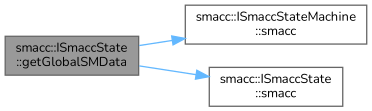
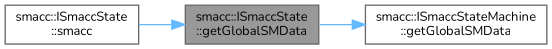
(276, 25) -> (456, 25)
(168, 70) -> (155, 25)
